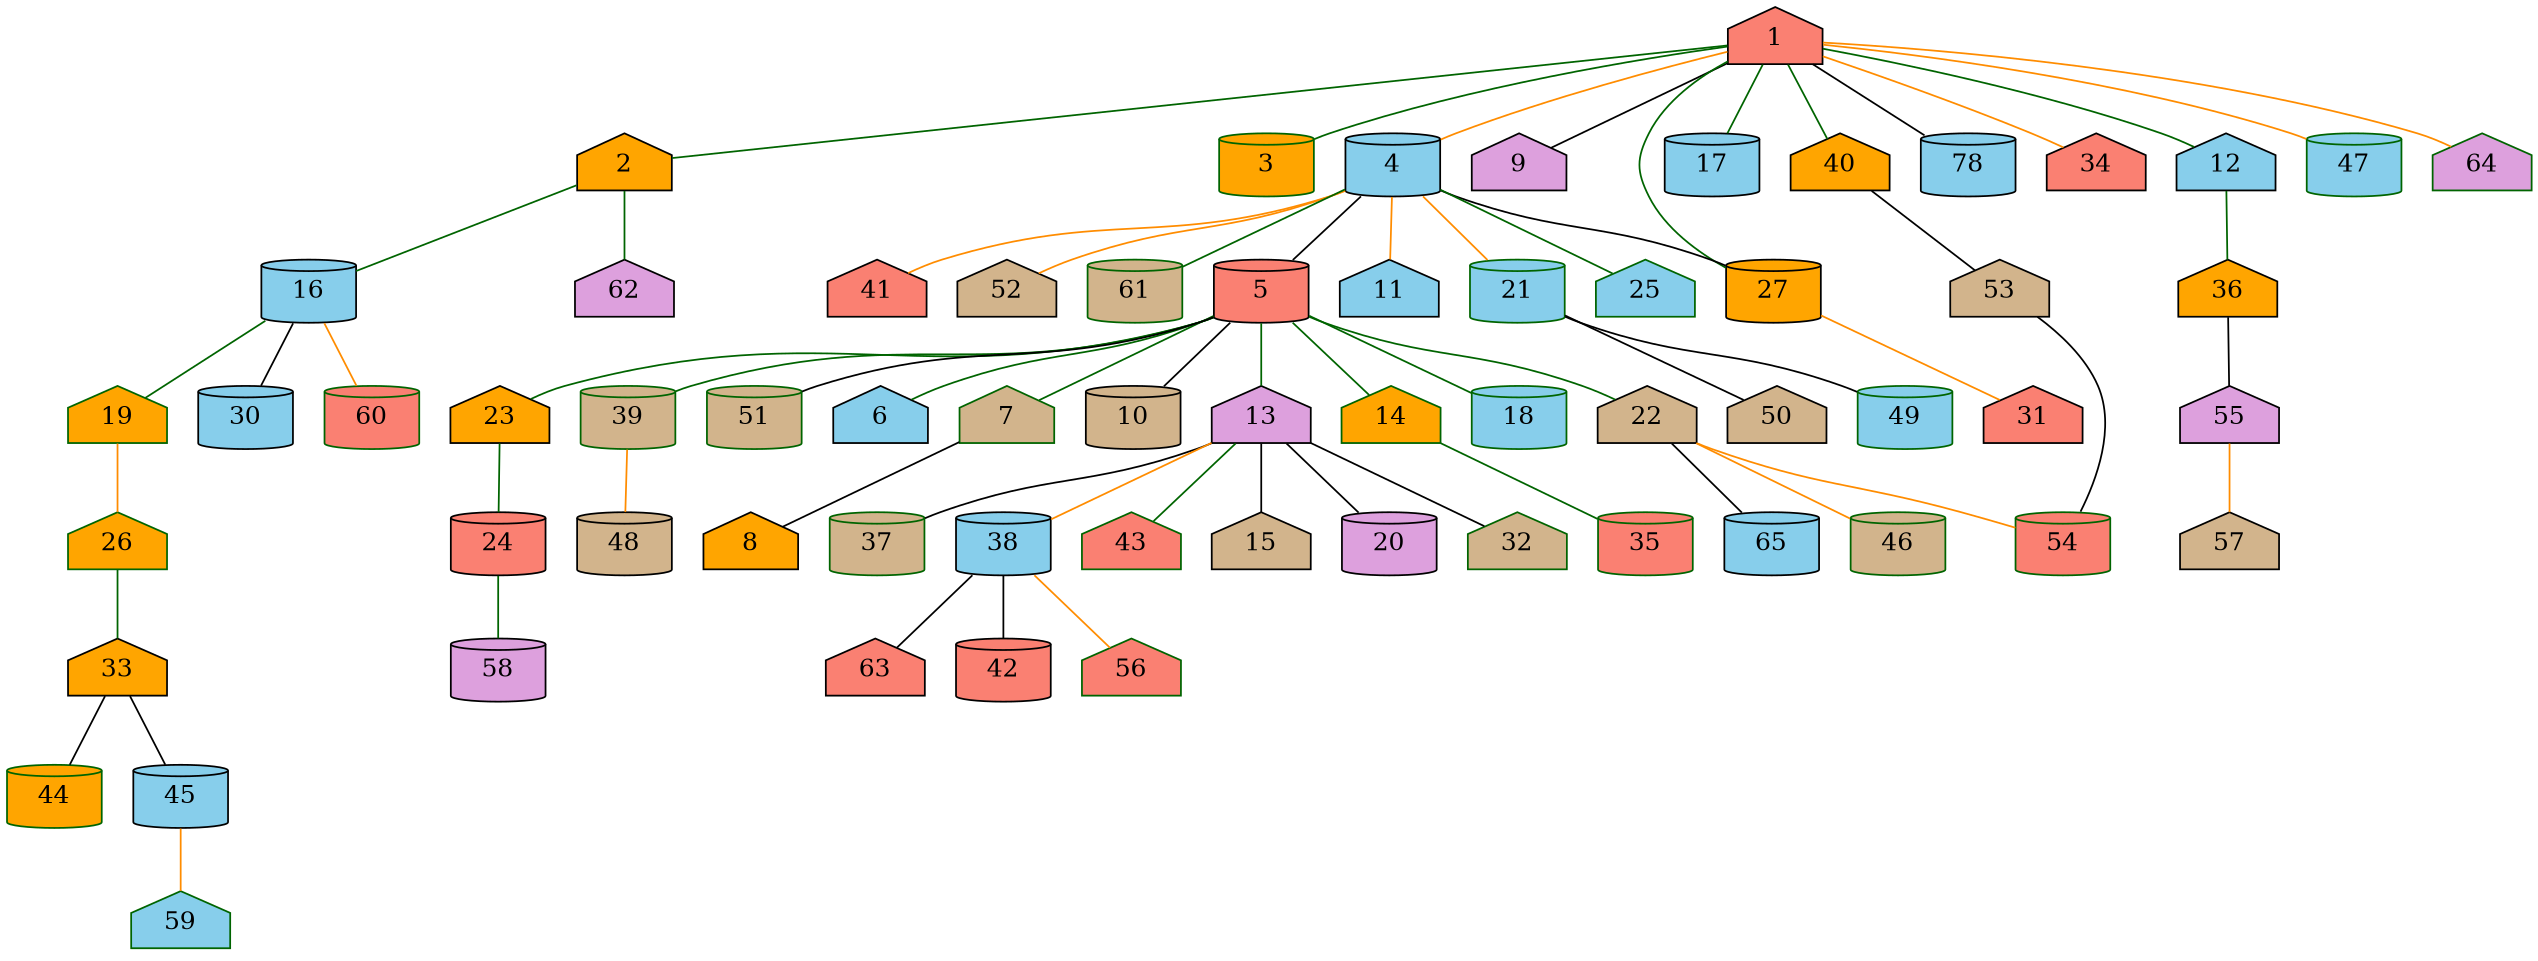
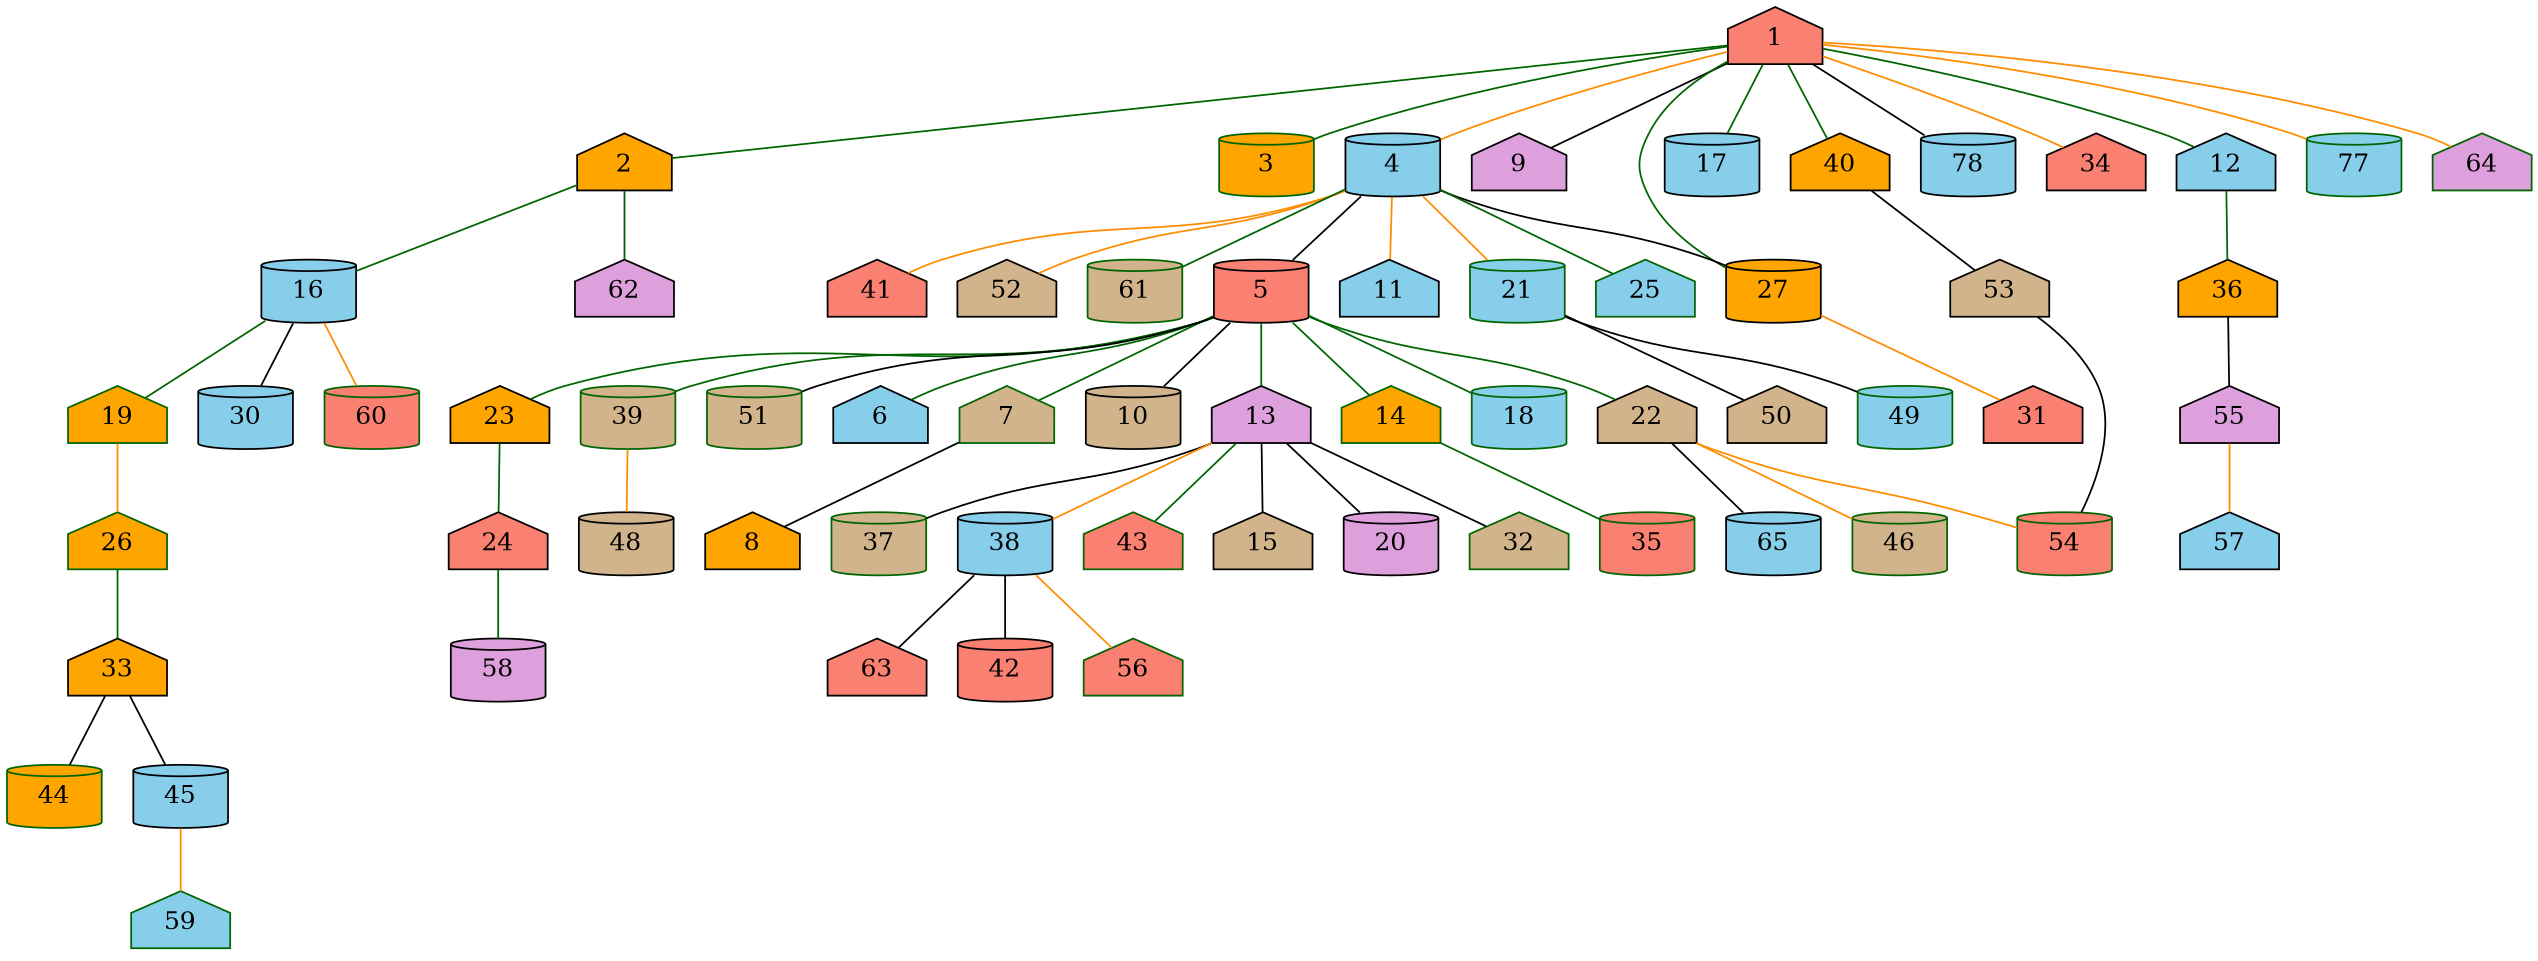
(2354, 165) -> (2354, 165)
(498, 544) -> (498, 544)
(2230, 544) -> (2230, 544)
